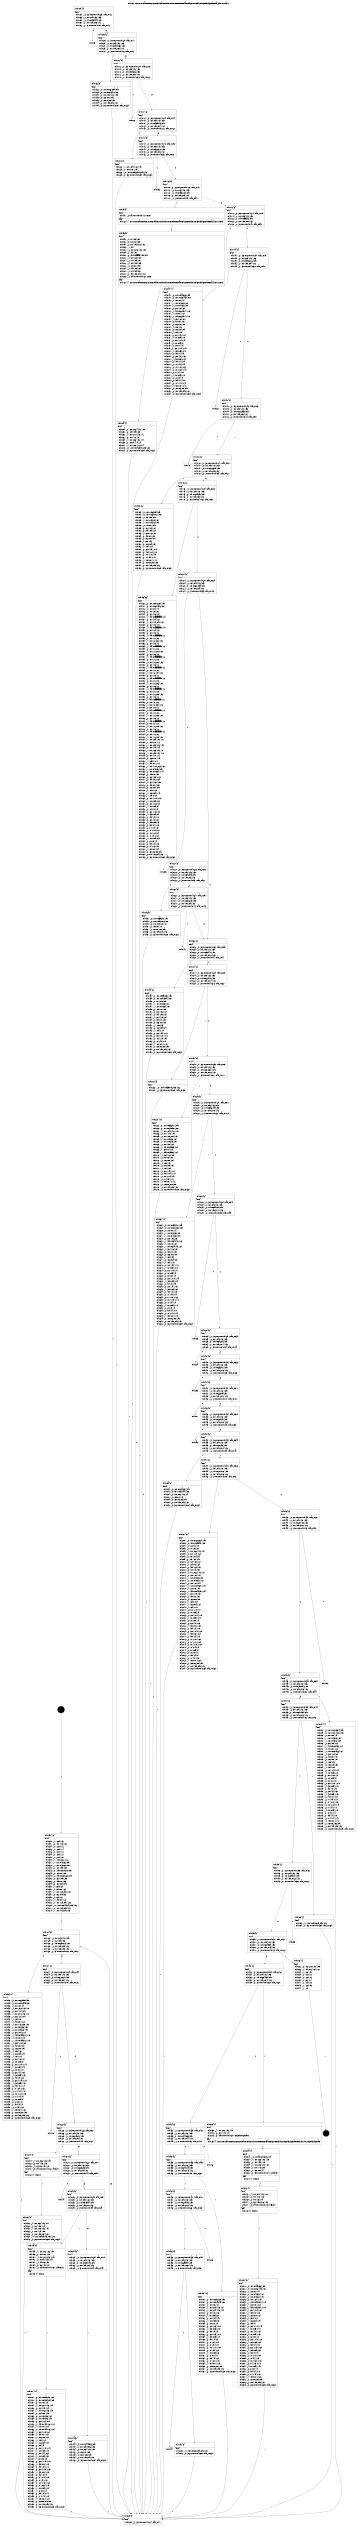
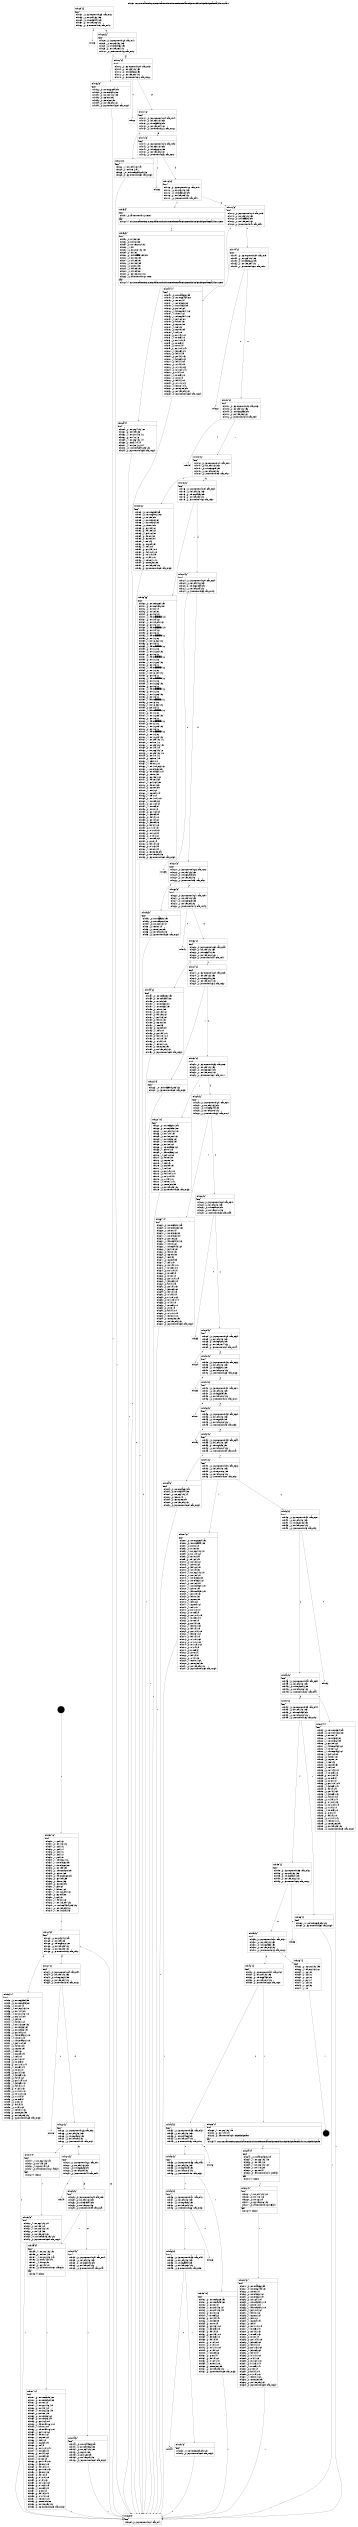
(208, 766) -> (193, 727)
